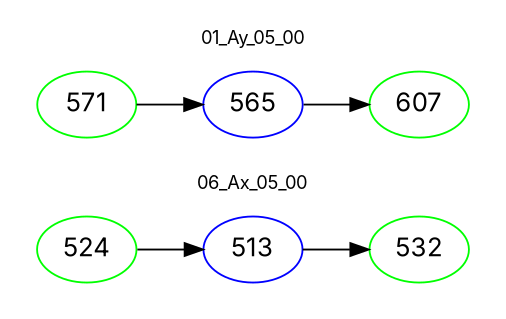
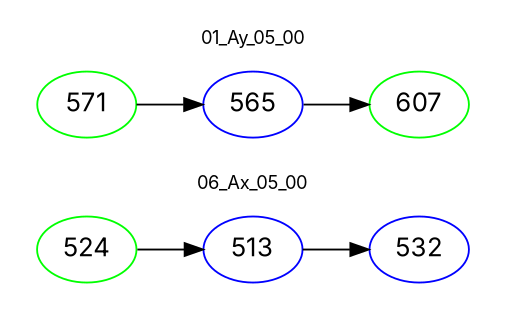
(419, 250) -> (419, 250)
